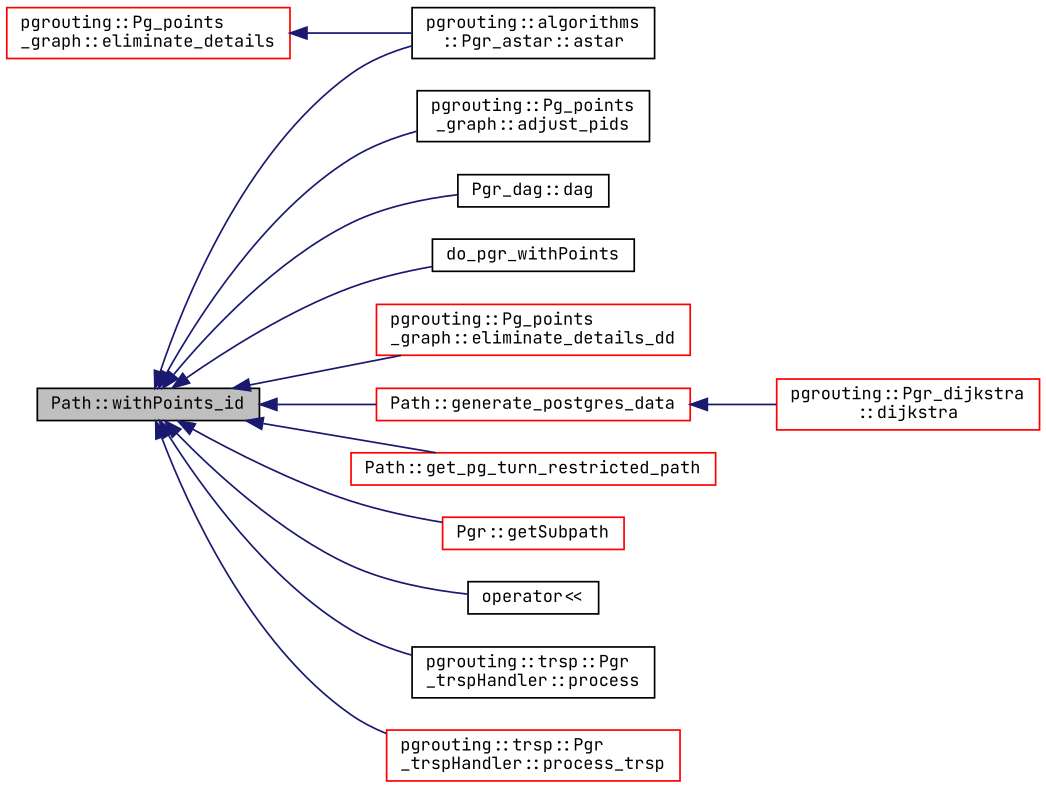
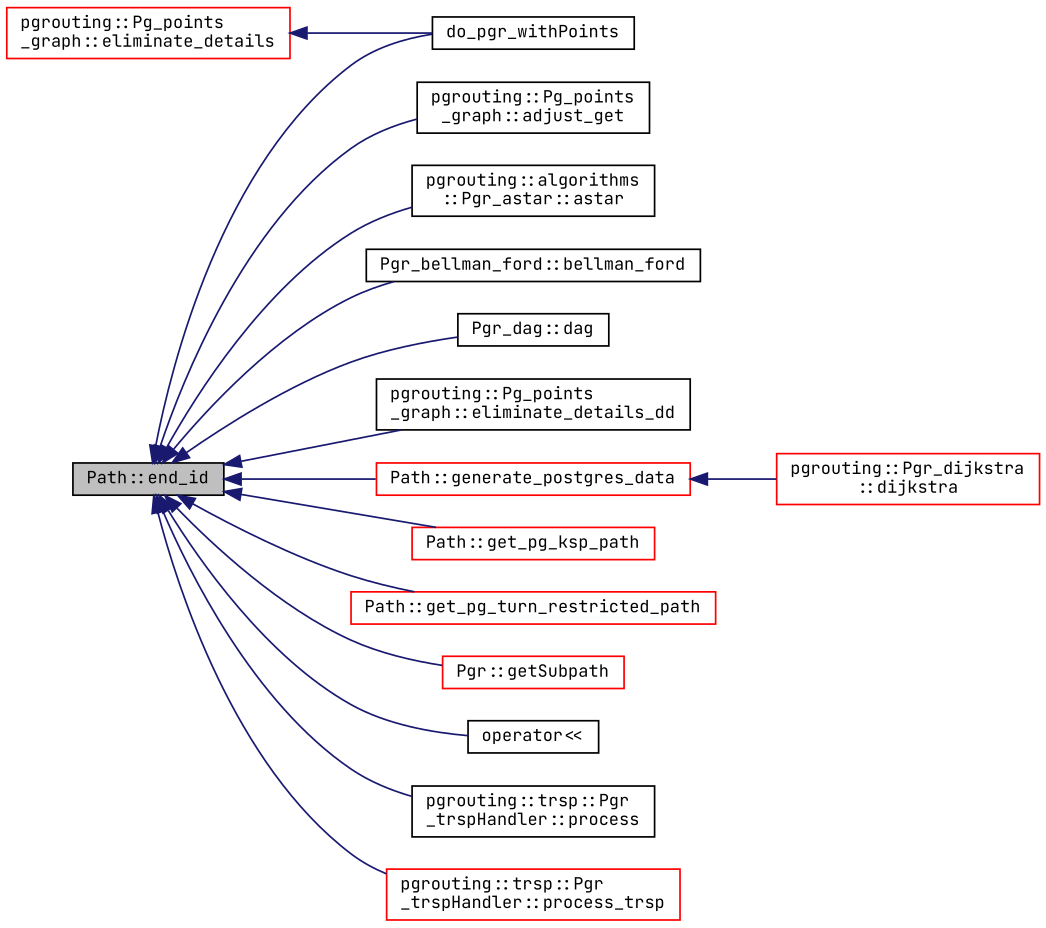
(359, 33) -> (370, 33)
(533, 116) -> (533, 108)
none -> (533, 265)
(533, 330) -> (533, 404)
(148, 404) -> (148, 479)
none -> (533, 544)
